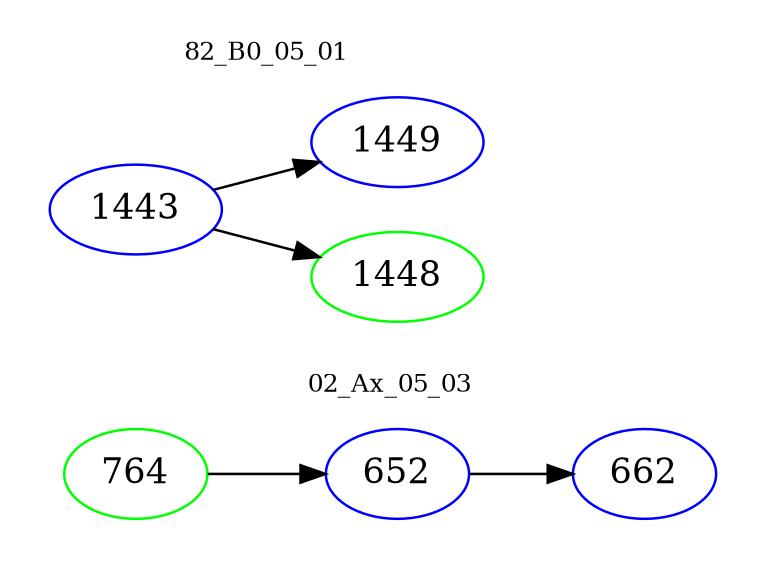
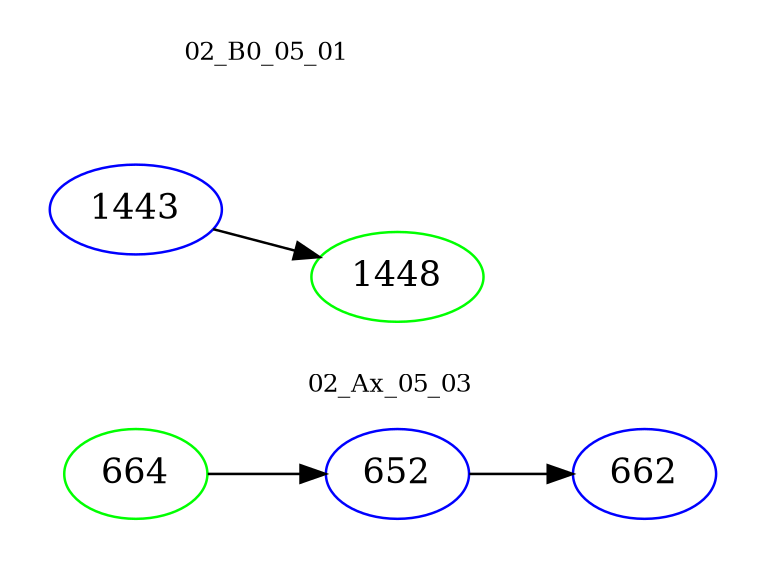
(267, 54) -> (267, 54)
(397, 142) -> none
(136, 474) -> (136, 474)
